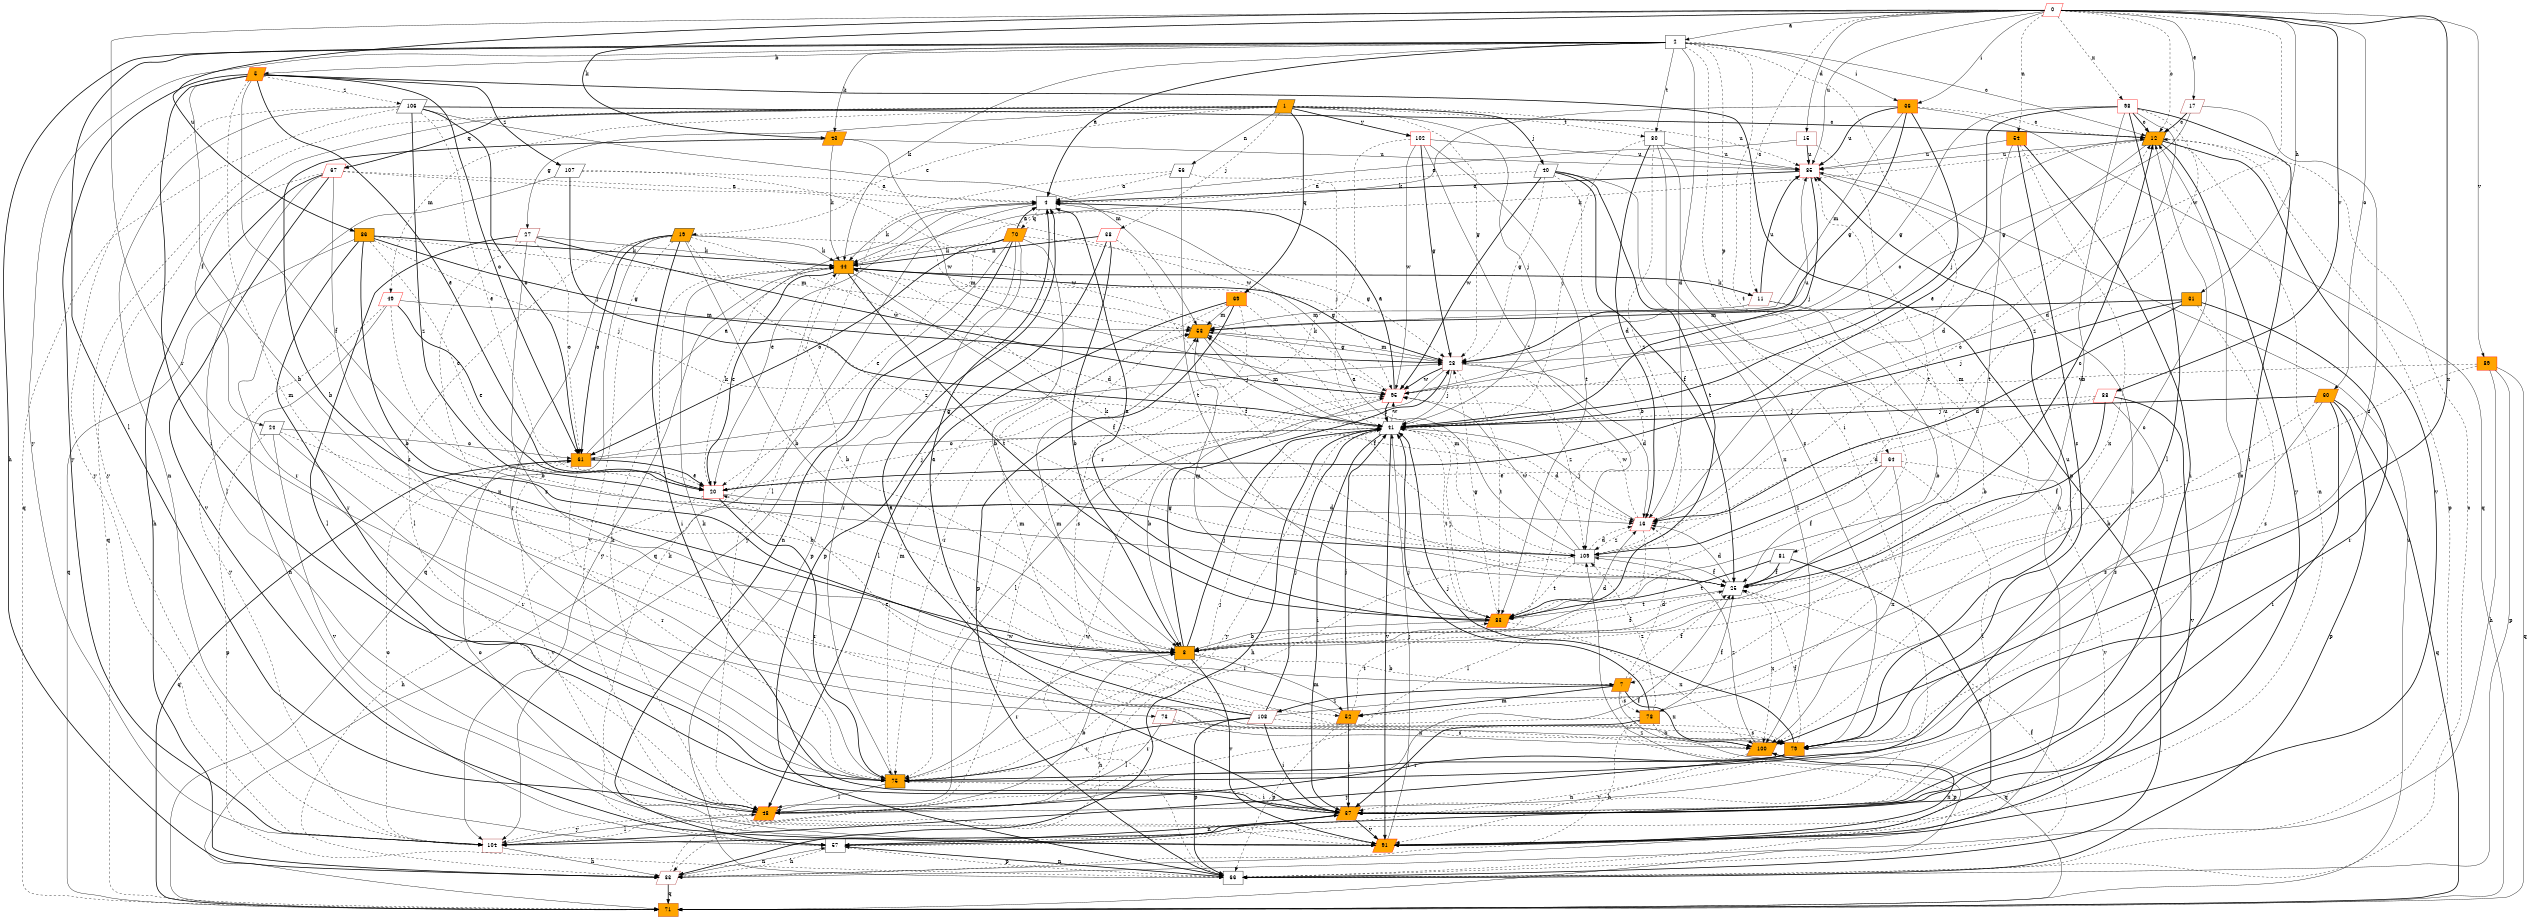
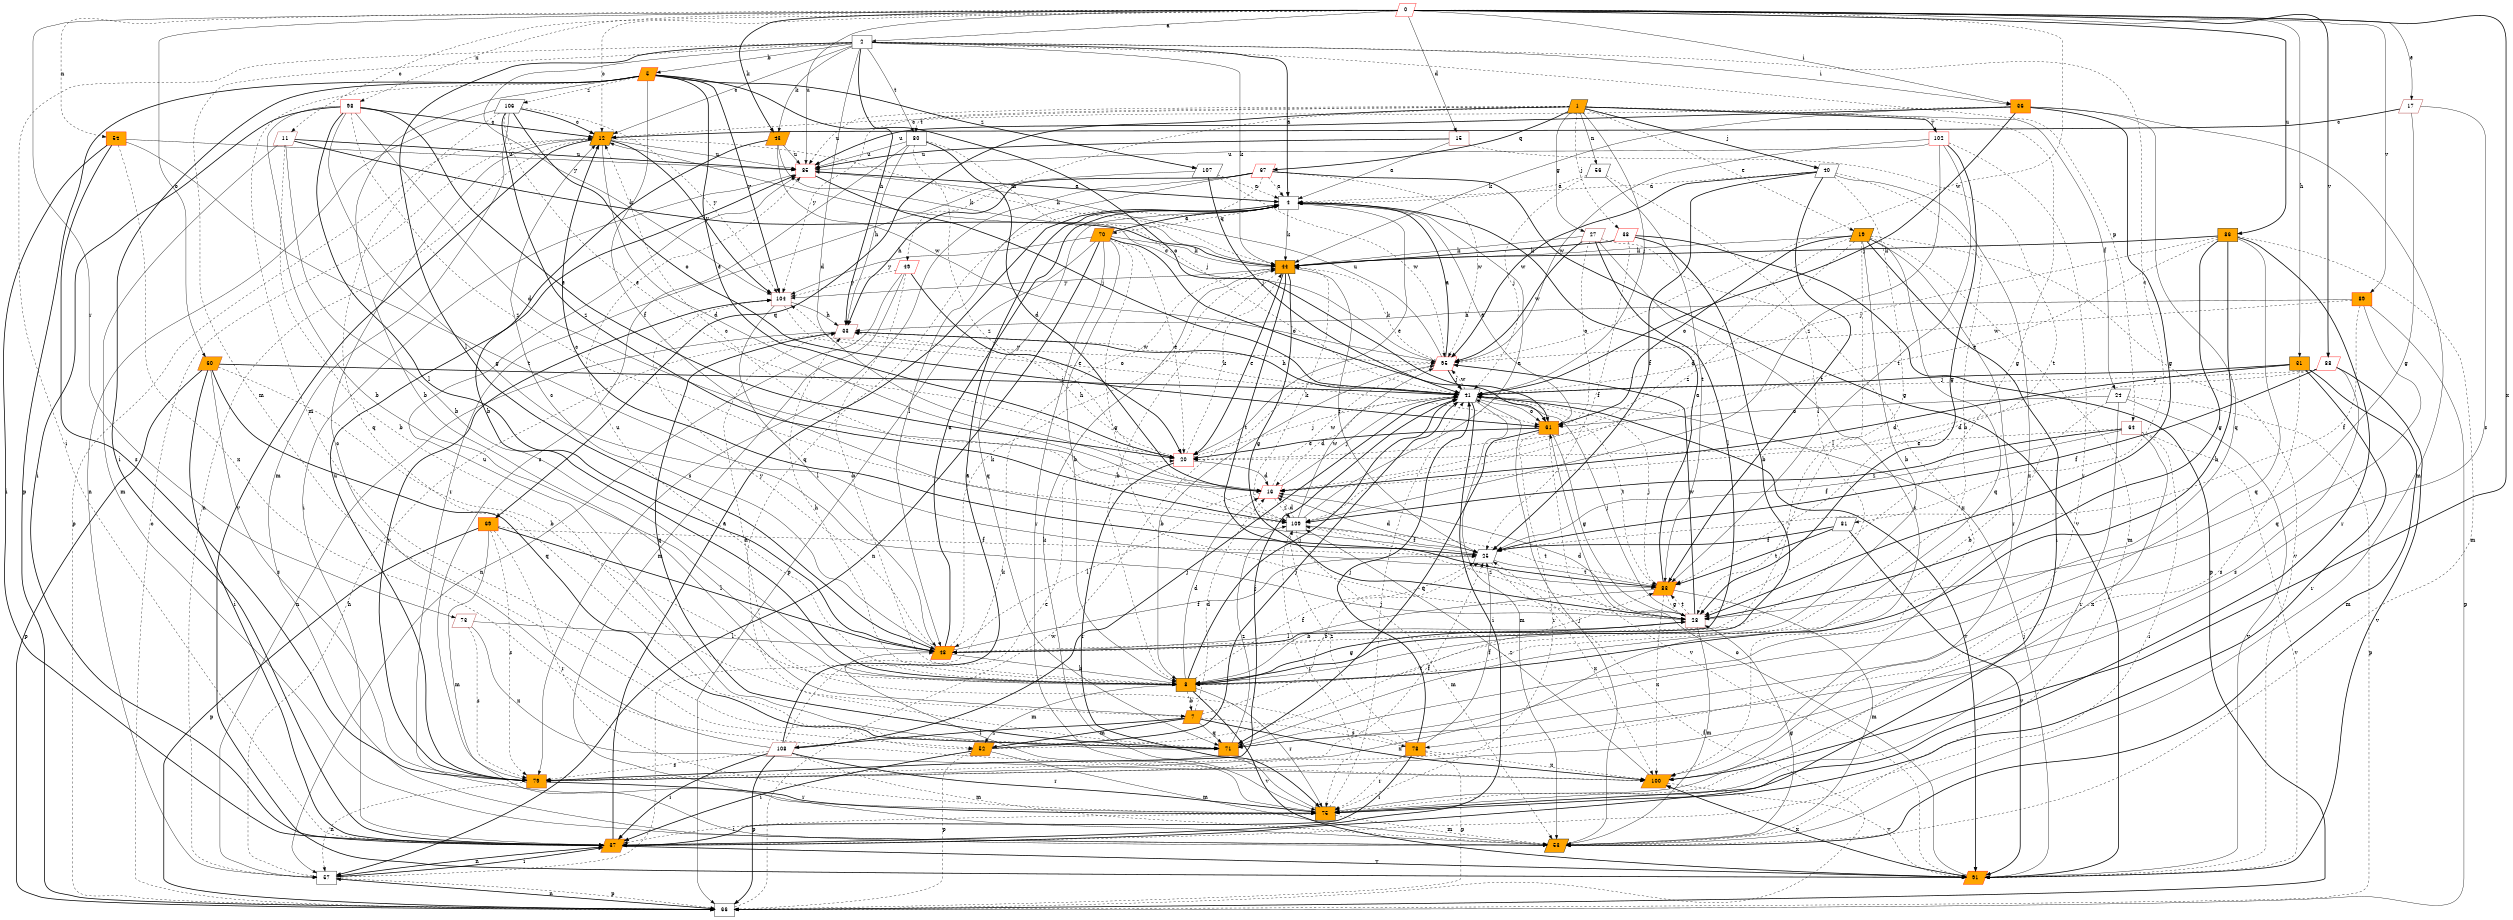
(1302, 275) -> (782, 224)
none -> (1002, 333)
